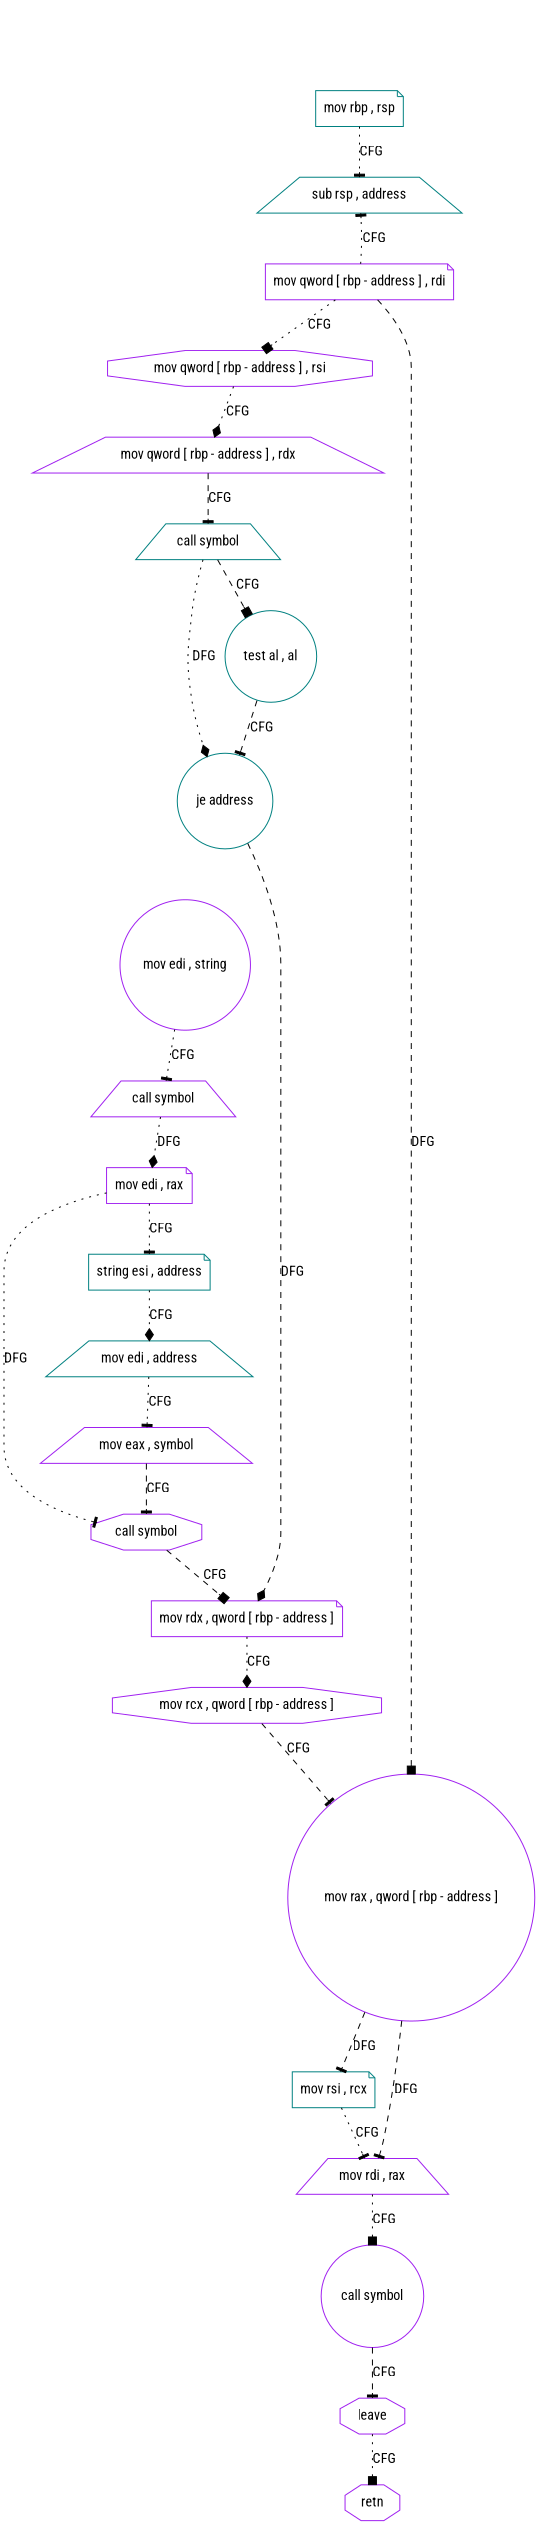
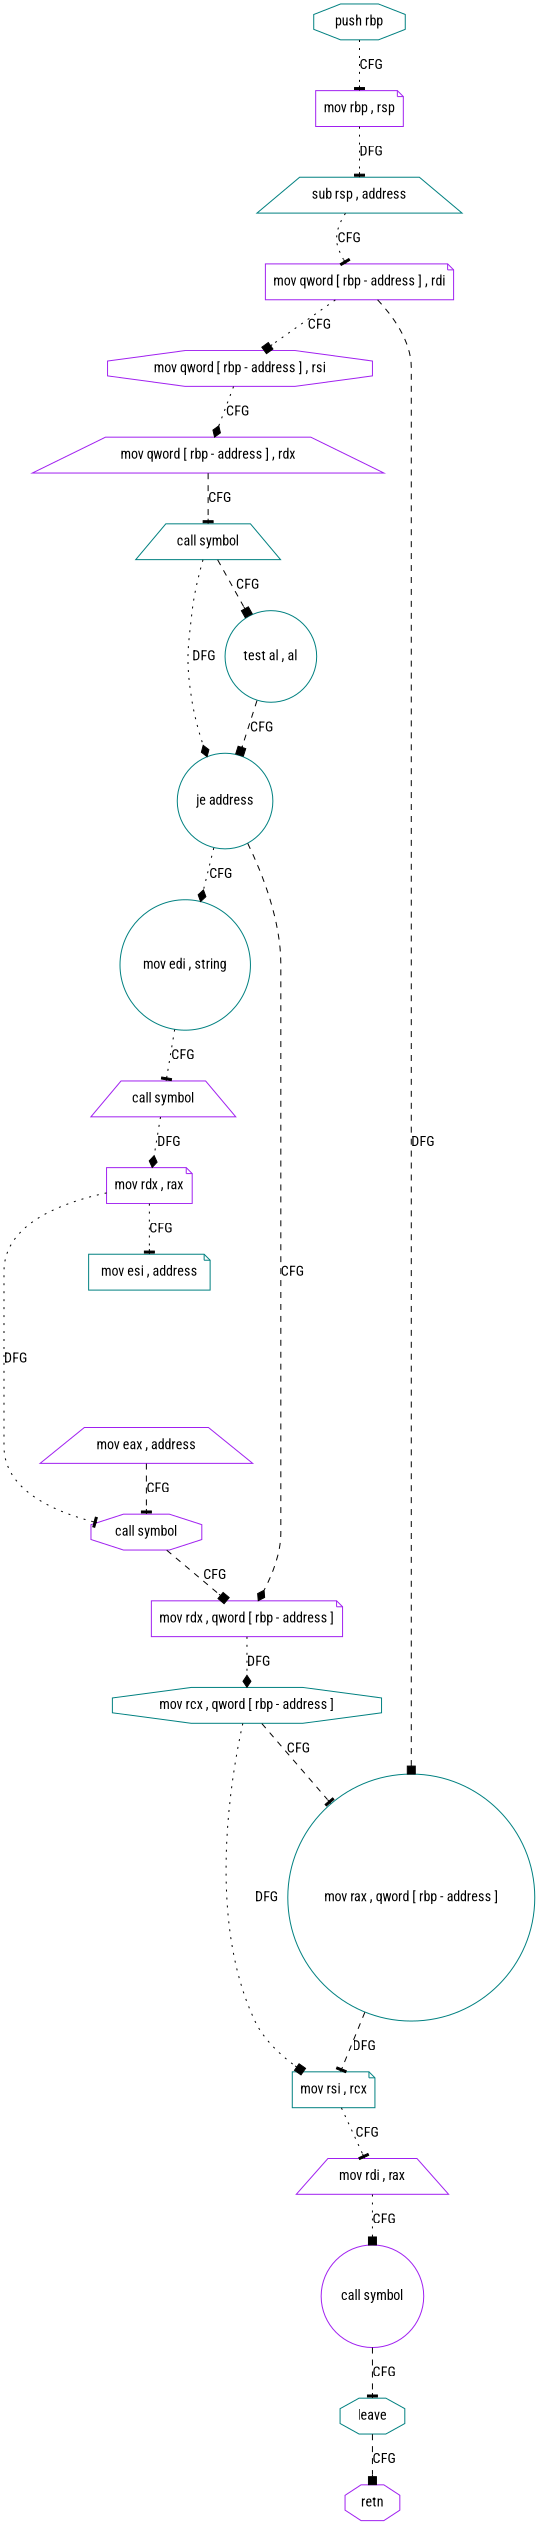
none -> (359, 22)
(359, 109) -> (359, 109)
(371, 152) -> (371, 152)
(362, 241) -> (337, 236)
(249, 725) -> (249, 725)
none -> (209, 869)
(185, 965) -> (185, 965)
(149, 1186) -> (149, 1186)
(149, 1272) -> (149, 1272)
(293, 1272) -> (293, 1272)
(149, 1359) -> none
(146, 1445) -> (146, 1445)
(259, 1662) -> (259, 1662)
(247, 1705) -> (247, 1705)
(411, 1898) -> (411, 1898)
none -> (228, 1904)
(393, 2087) -> none
(372, 2416) -> (372, 2416)
(372, 2454) -> (372, 2454)
